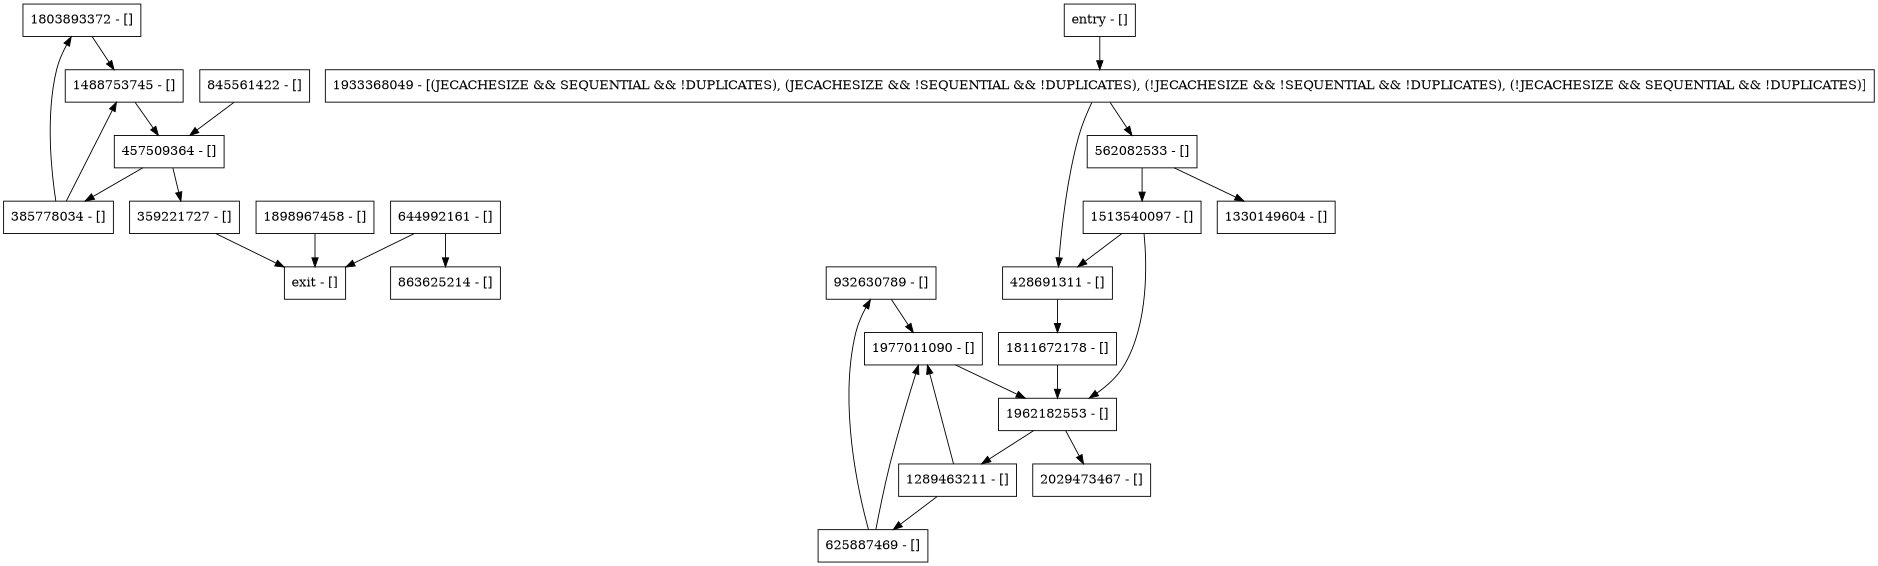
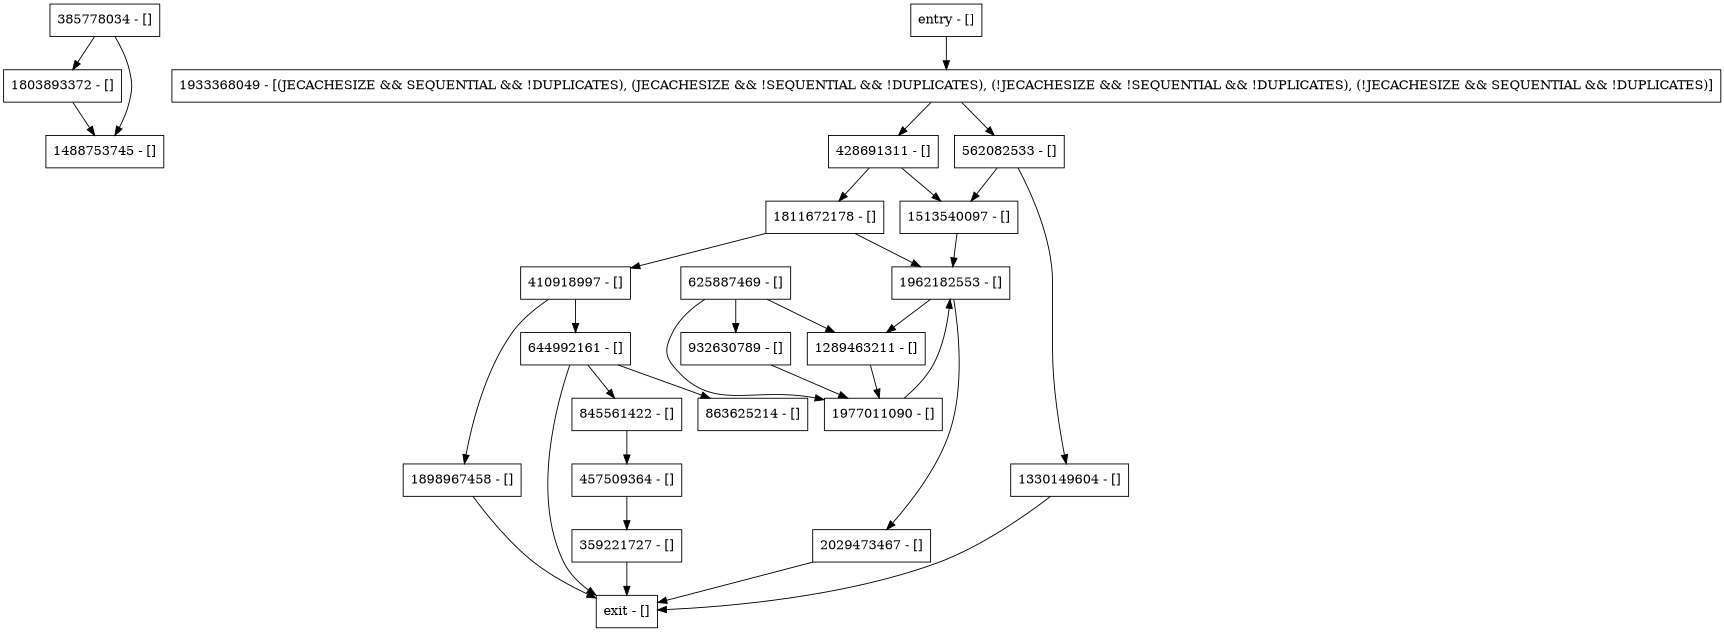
(144, 115) -> none
(118, 182) -> none
(1103, 247) -> (918, 182)
none -> (576, 283)
none -> (598, 378)
(919, 510) -> (797, 314)
none -> (740, 581)
none -> (868, 583)
